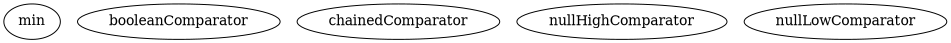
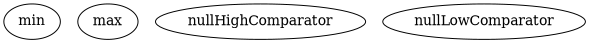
none -> (108, 22)
(179, 22) -> none
(398, 22) -> none
